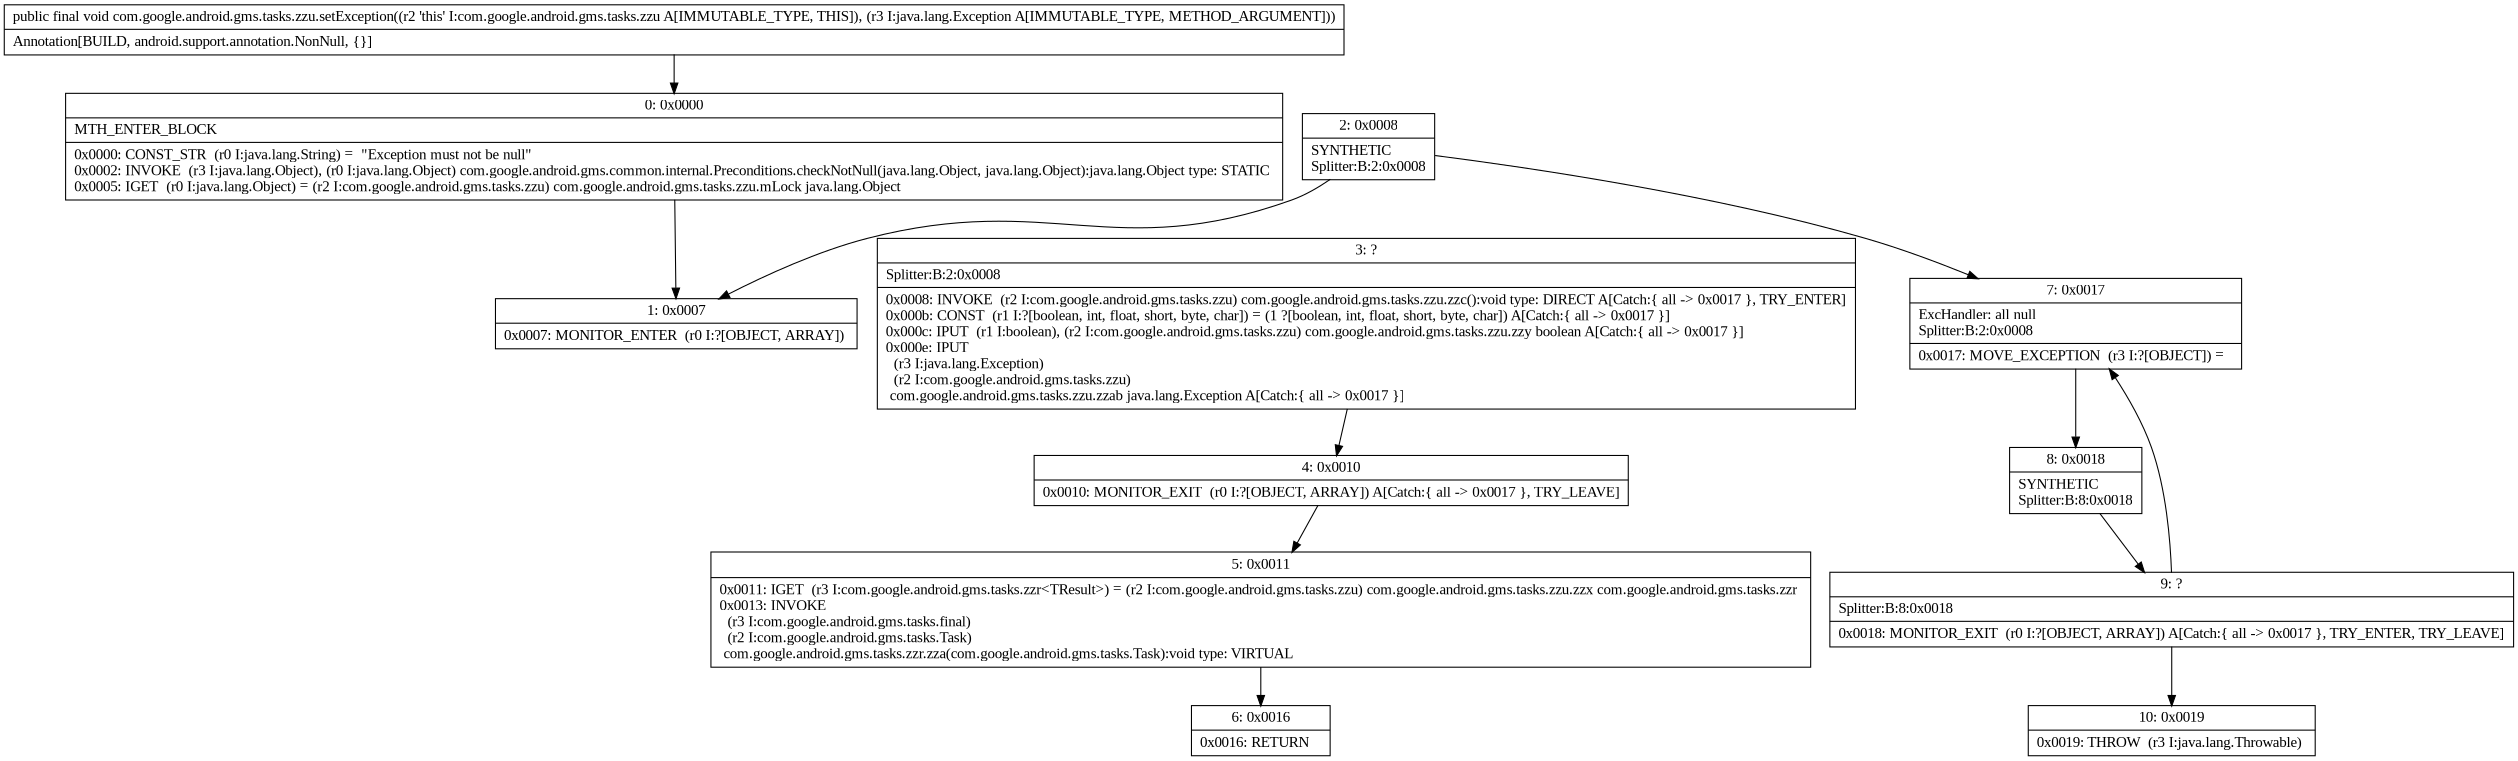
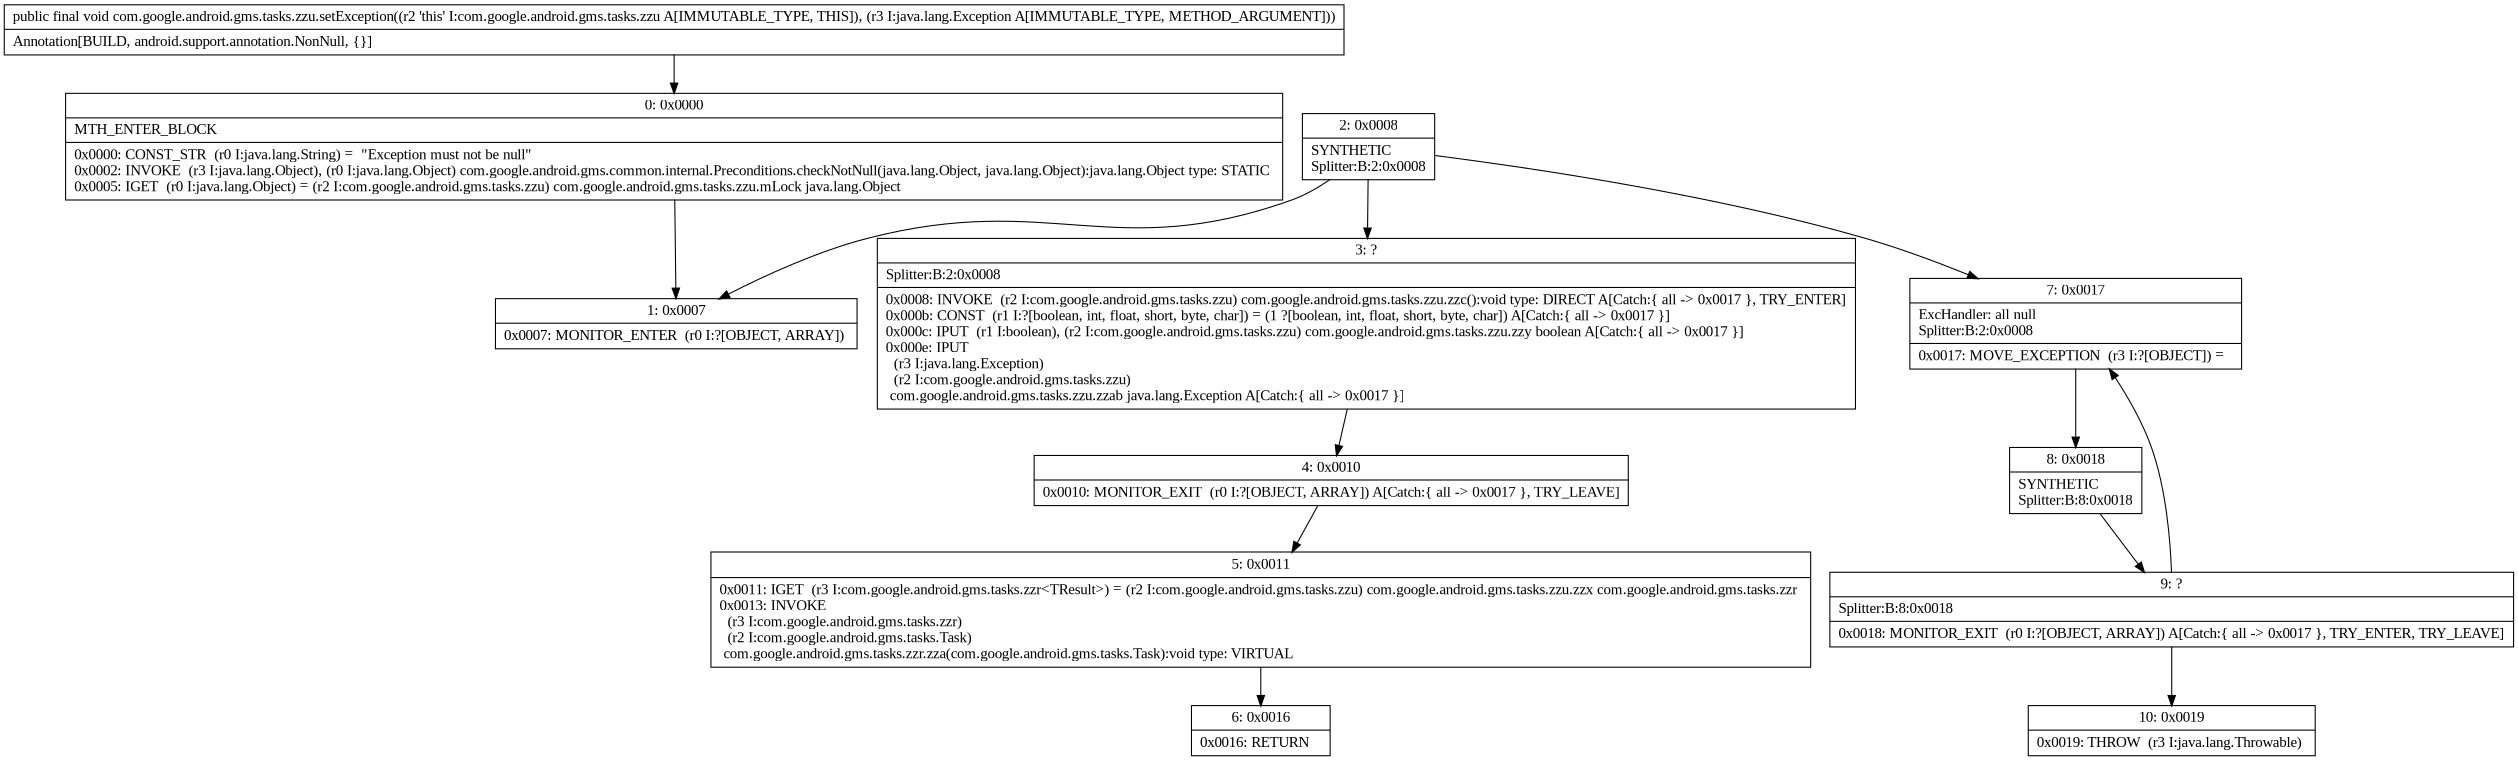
none -> (1368, 204)
(845, 622) -> (841, 622)
